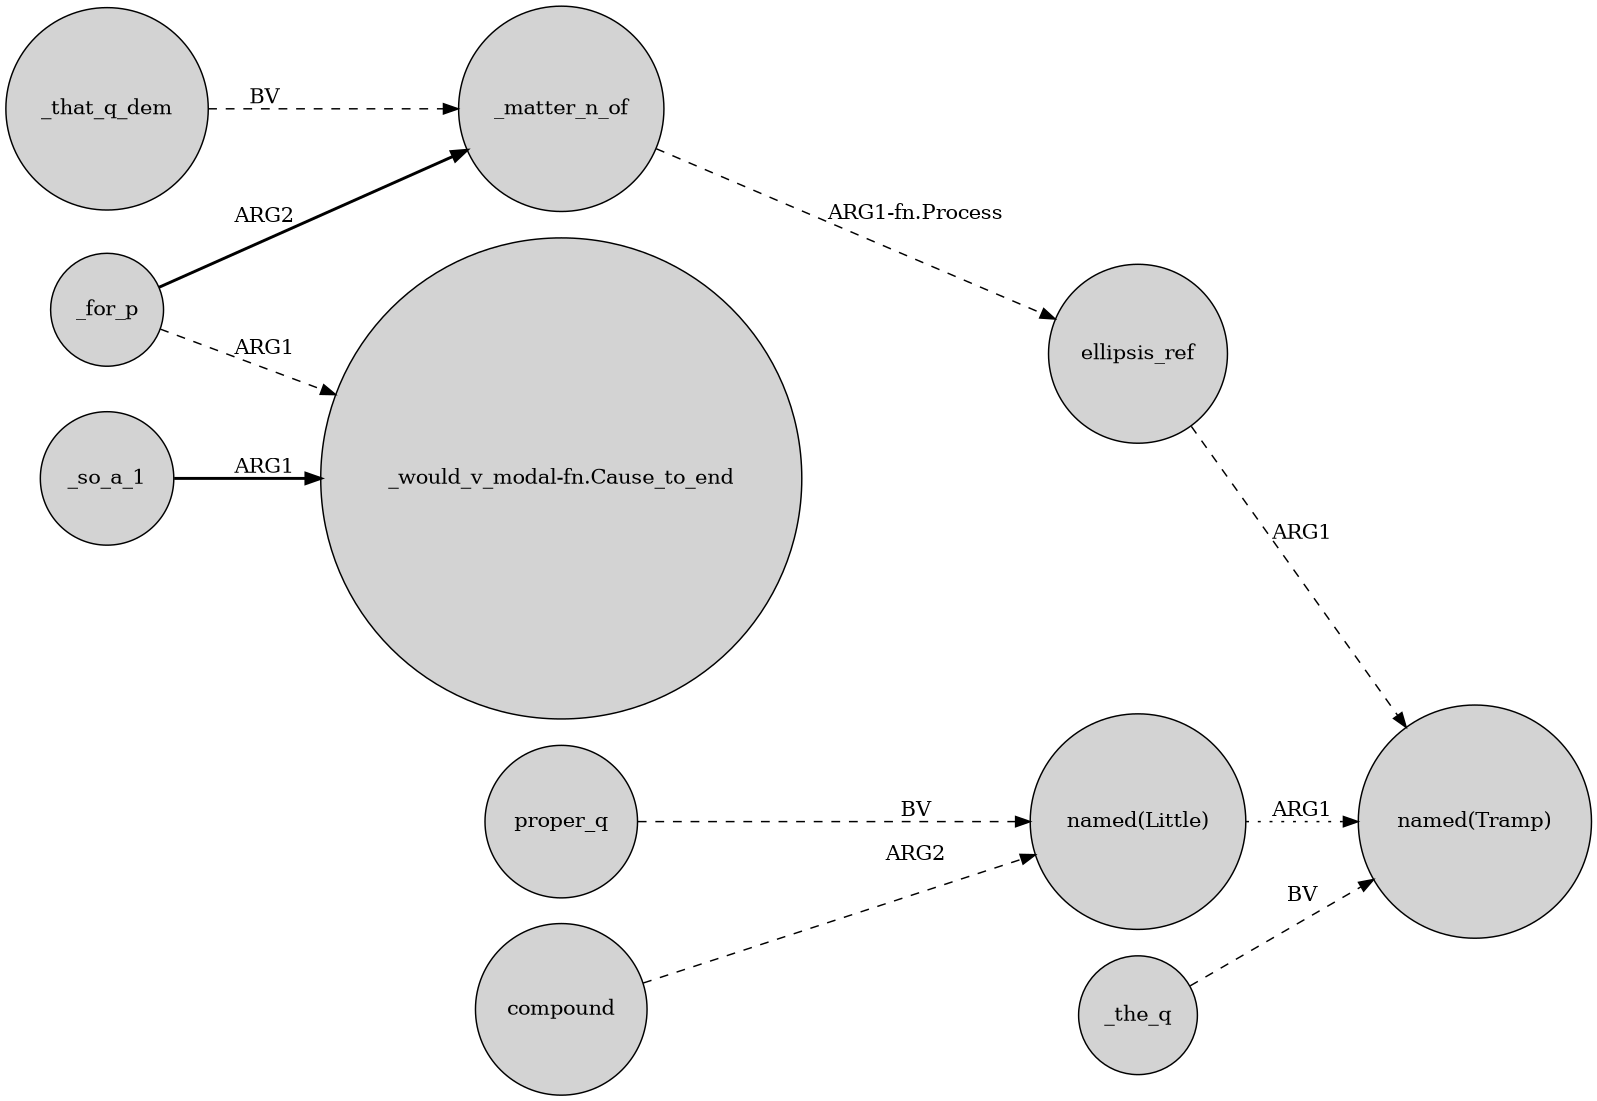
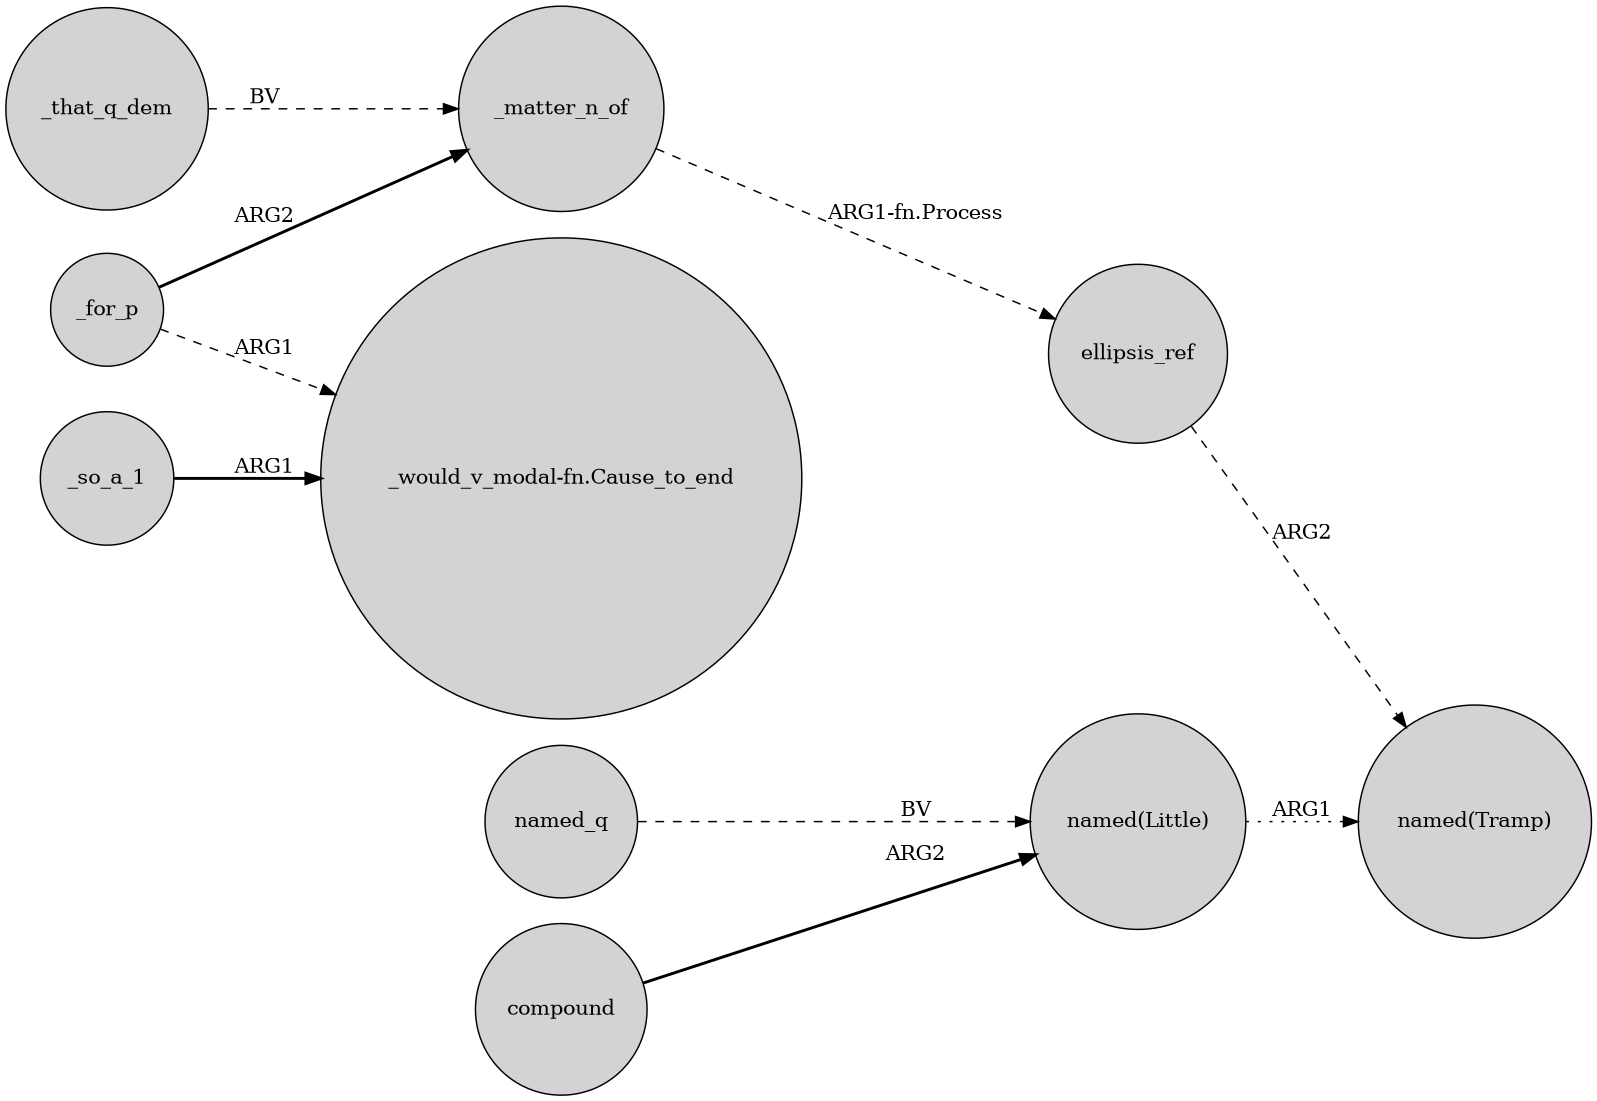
(1302, 533) -> (1302, 533)
(561, 822) -> (561, 822)
(832, 921) -> (832, 921)
(1138, 1015) -> none
